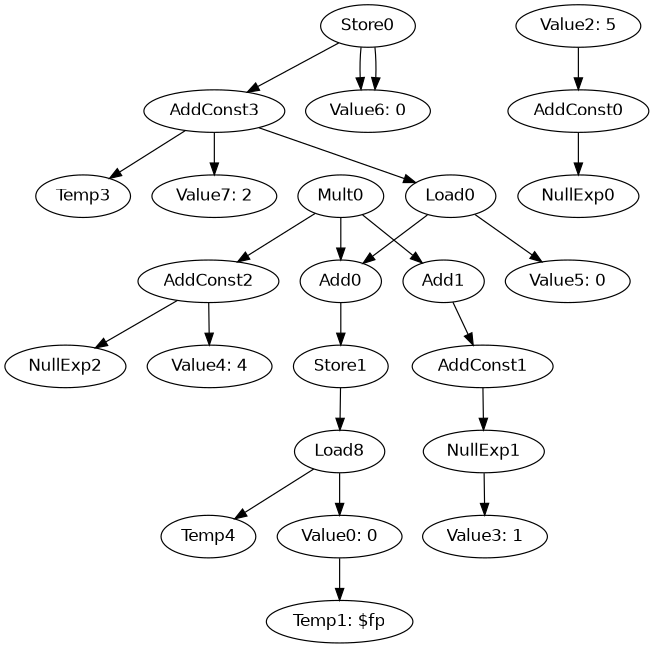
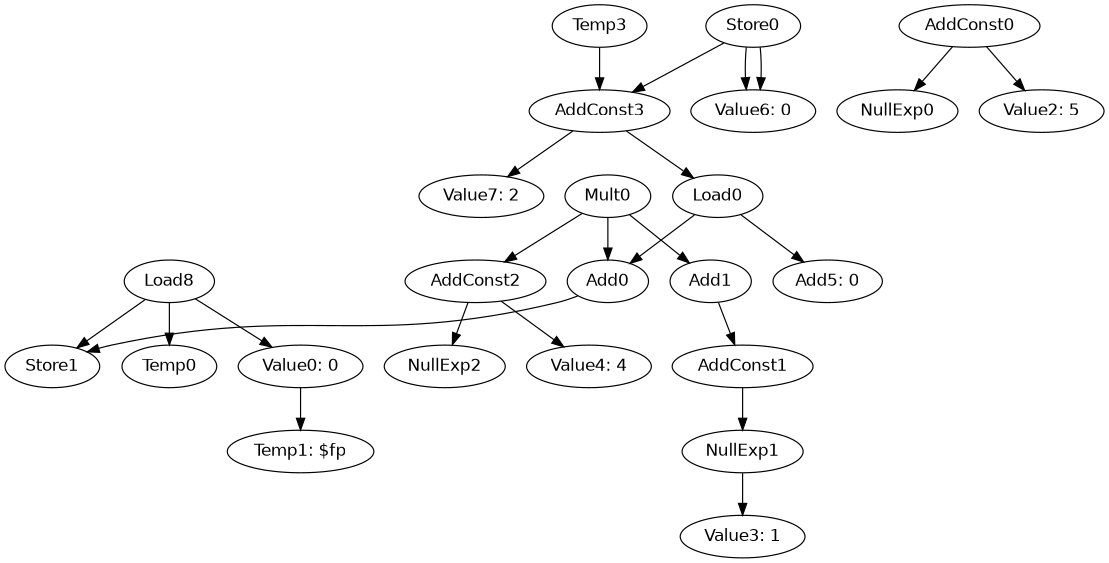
(578, 63) -> (1002, 64)
(153, 151) -> (600, 63)
(568, 281) -> (828, 281)
(340, 403) -> (116, 320)
(208, 537) -> (169, 366)
